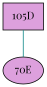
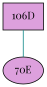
(23, 16) -> (23, 16)
